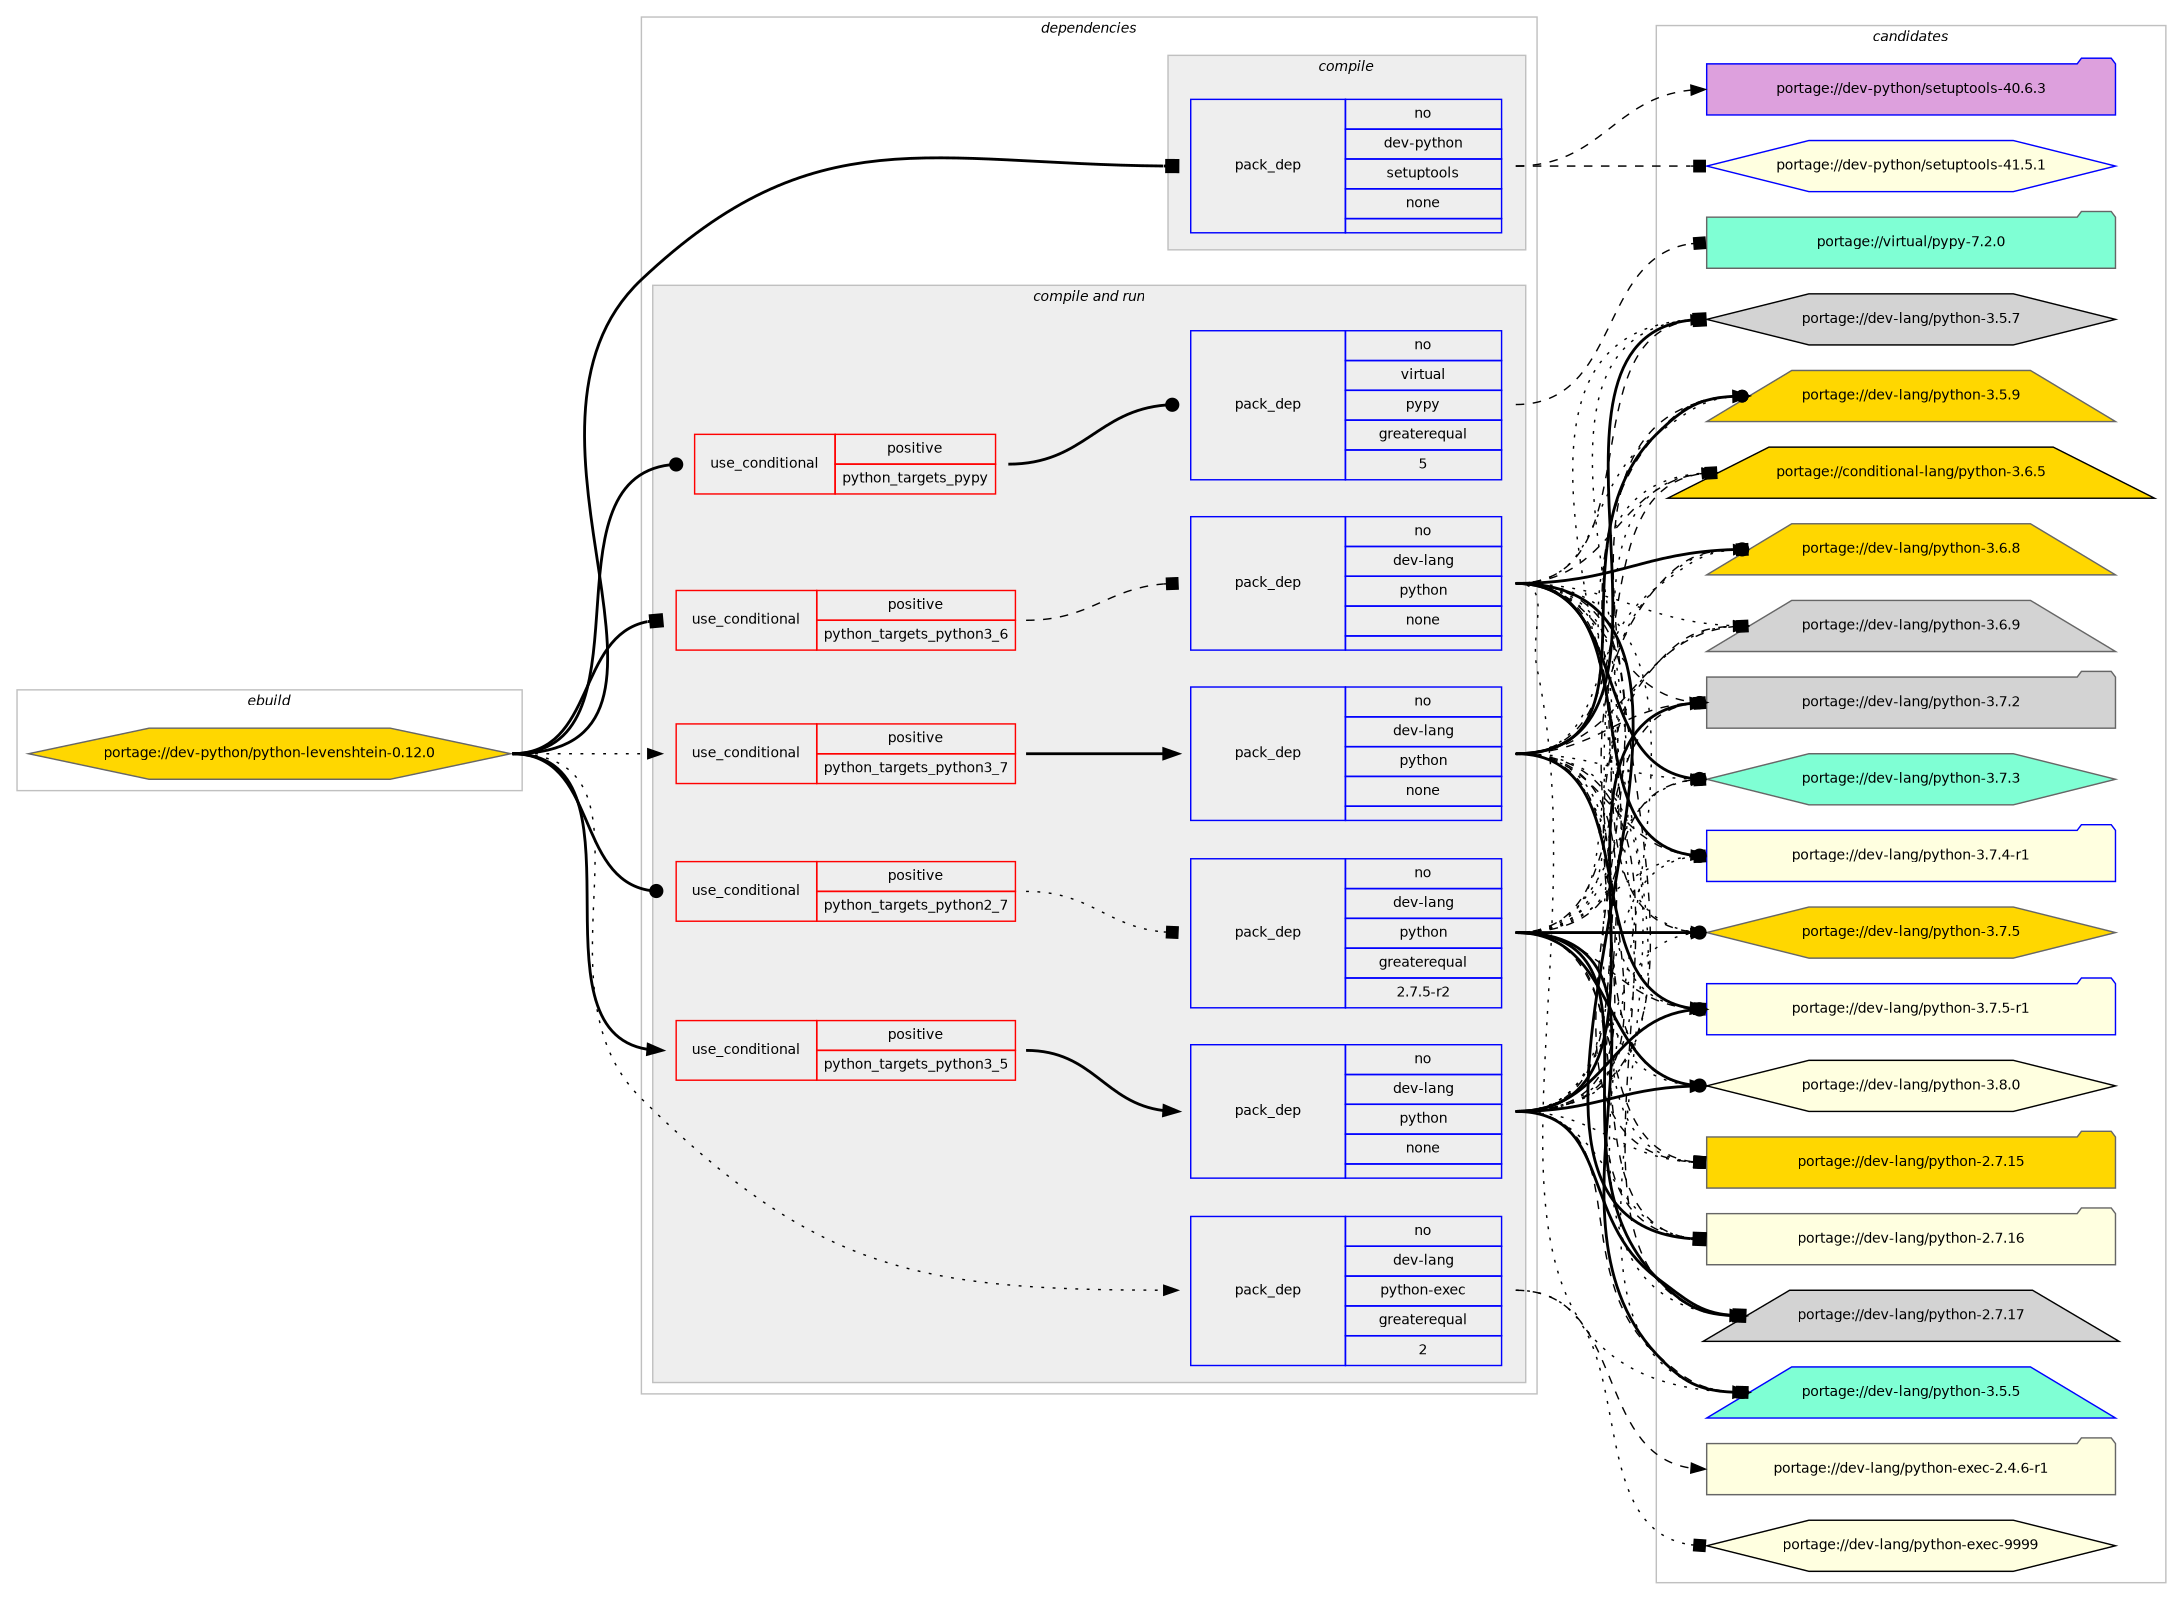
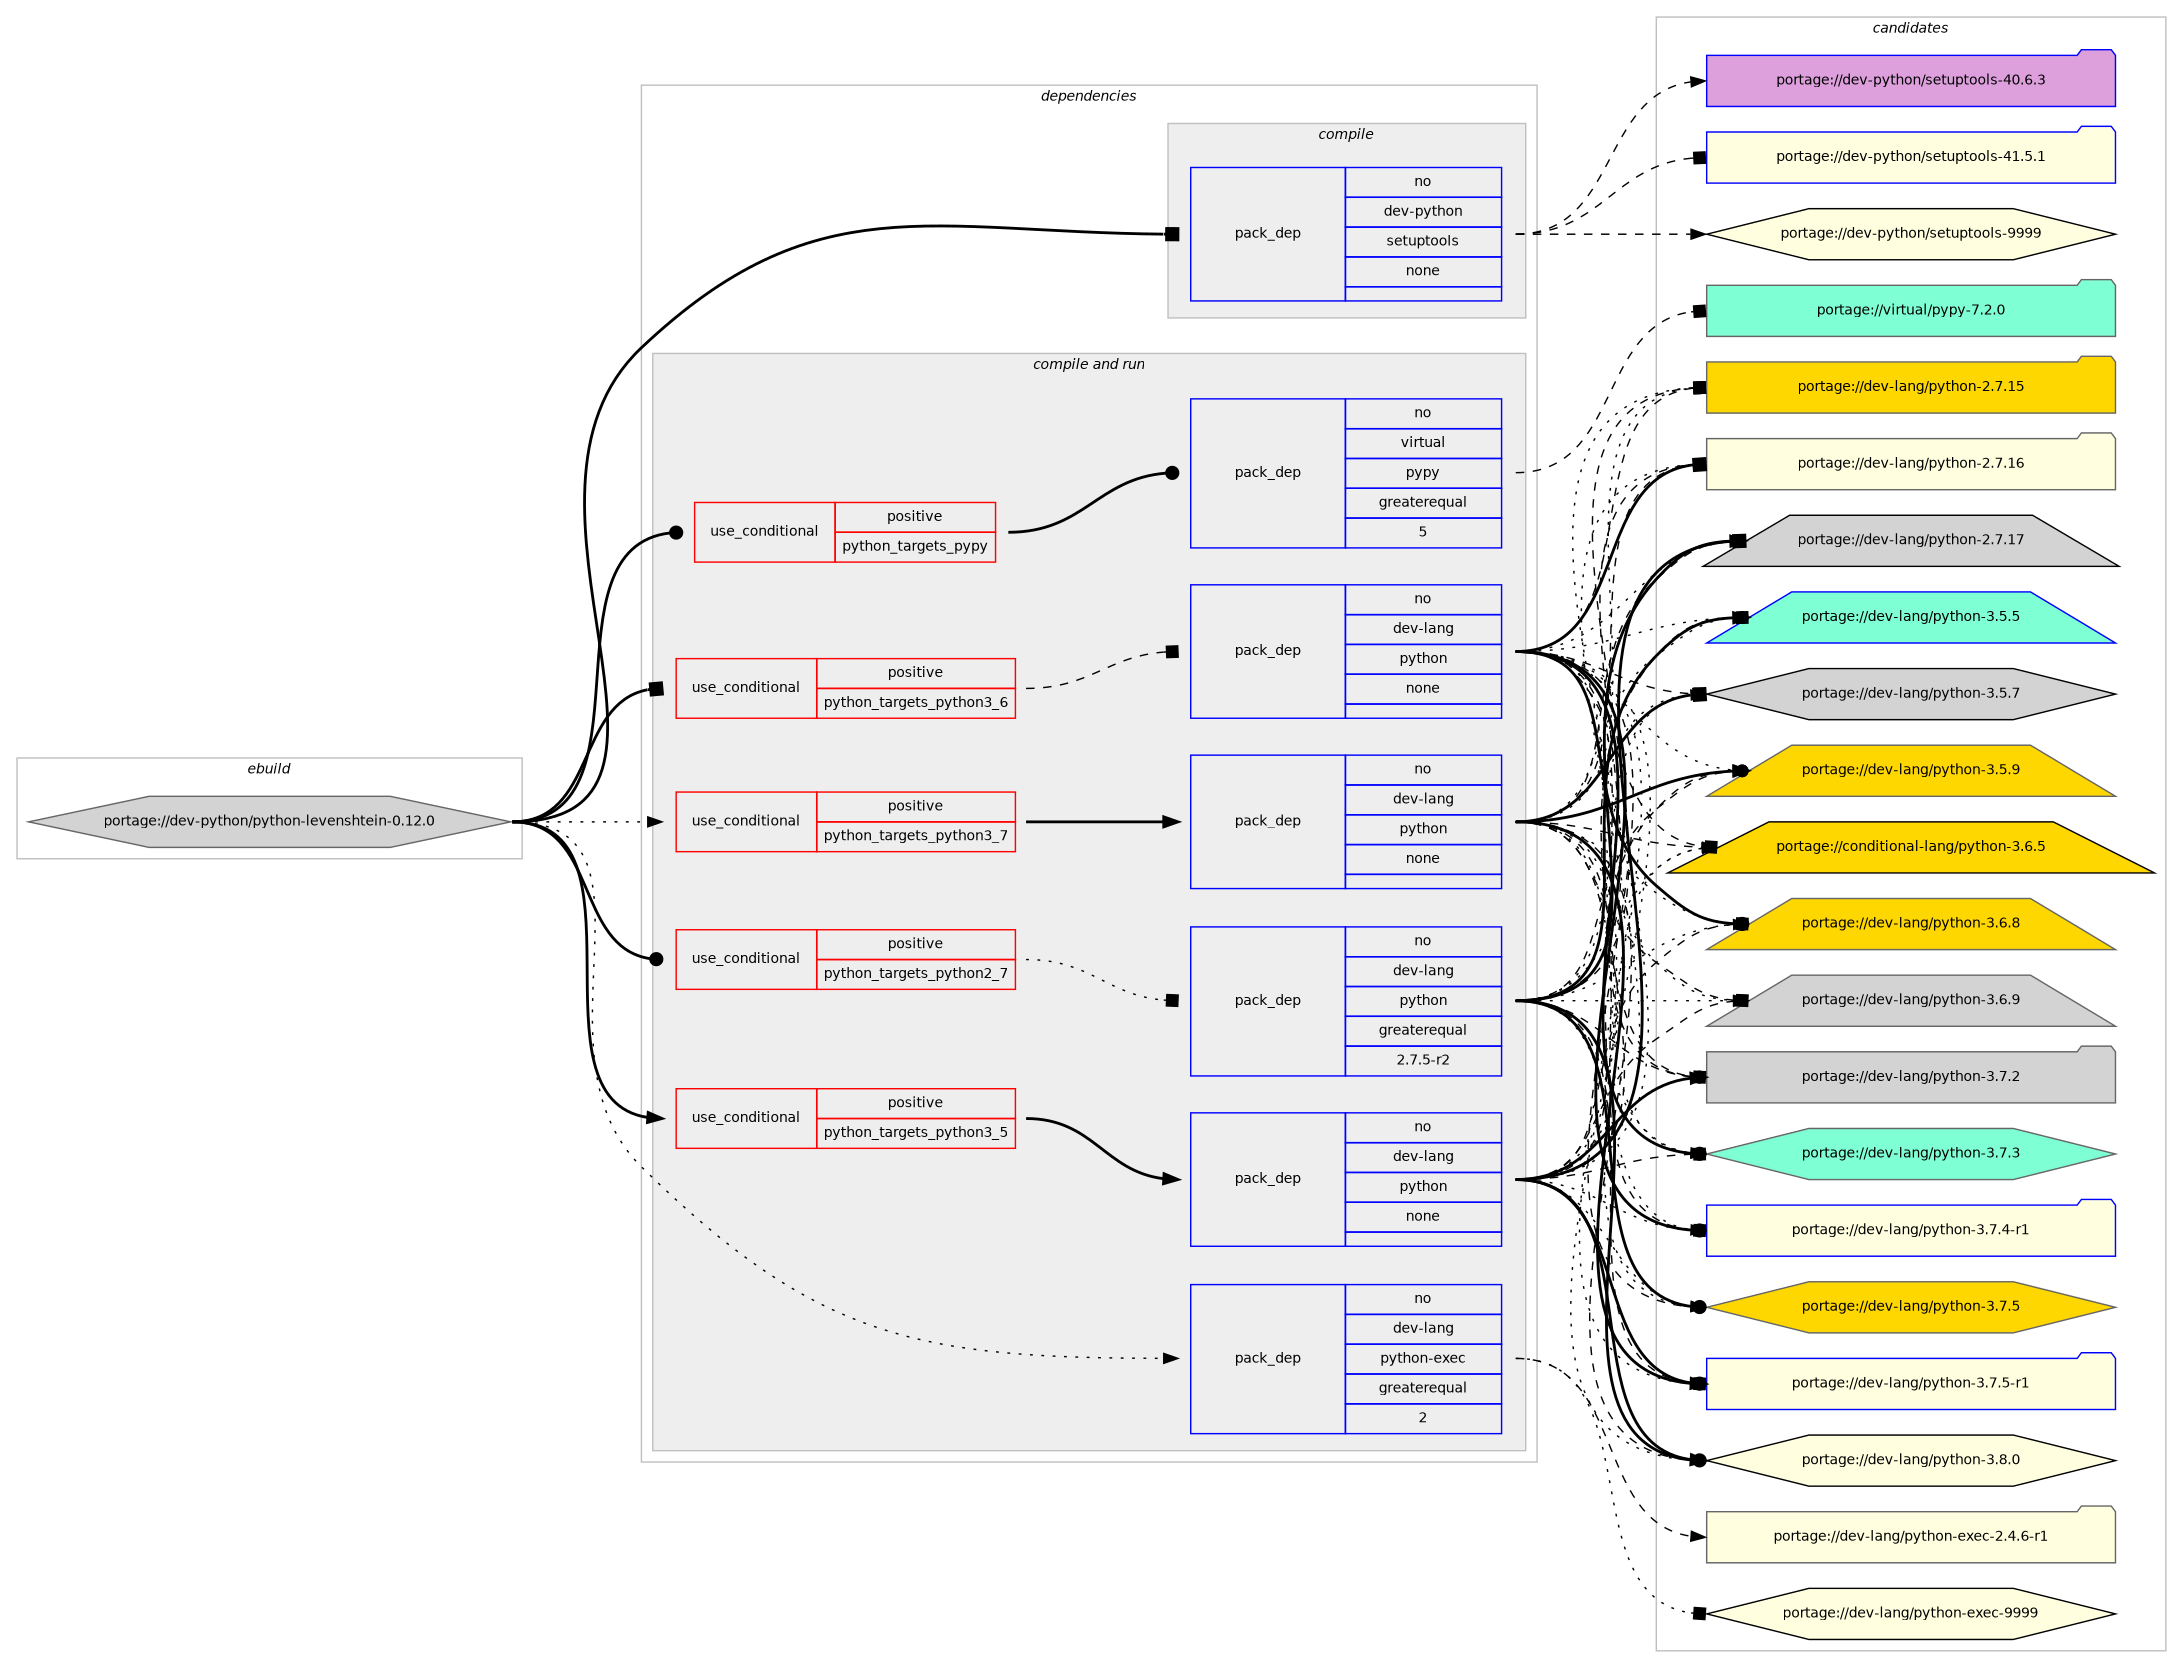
(1911, 166) -> (1911, 158)
none -> (1911, 234)
(270, 754) -> (270, 822)
